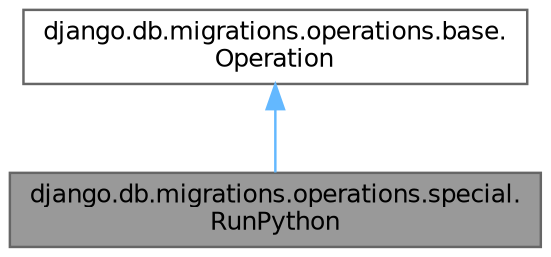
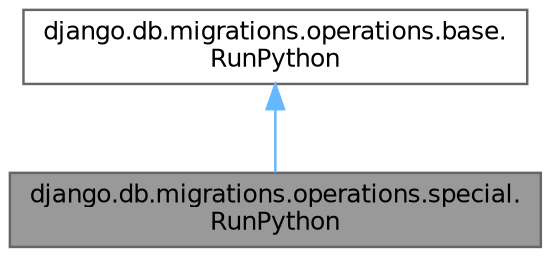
(275, 47) -> (275, 47)
